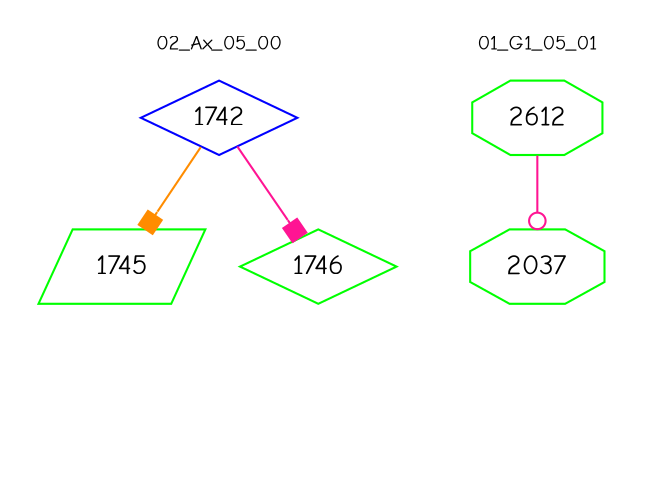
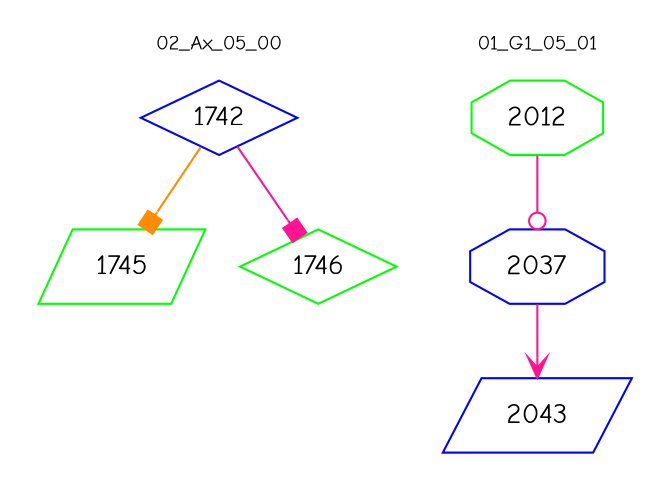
(537, 118) -> (537, 118)
(537, 267) -> (537, 267)
none -> (537, 415)
